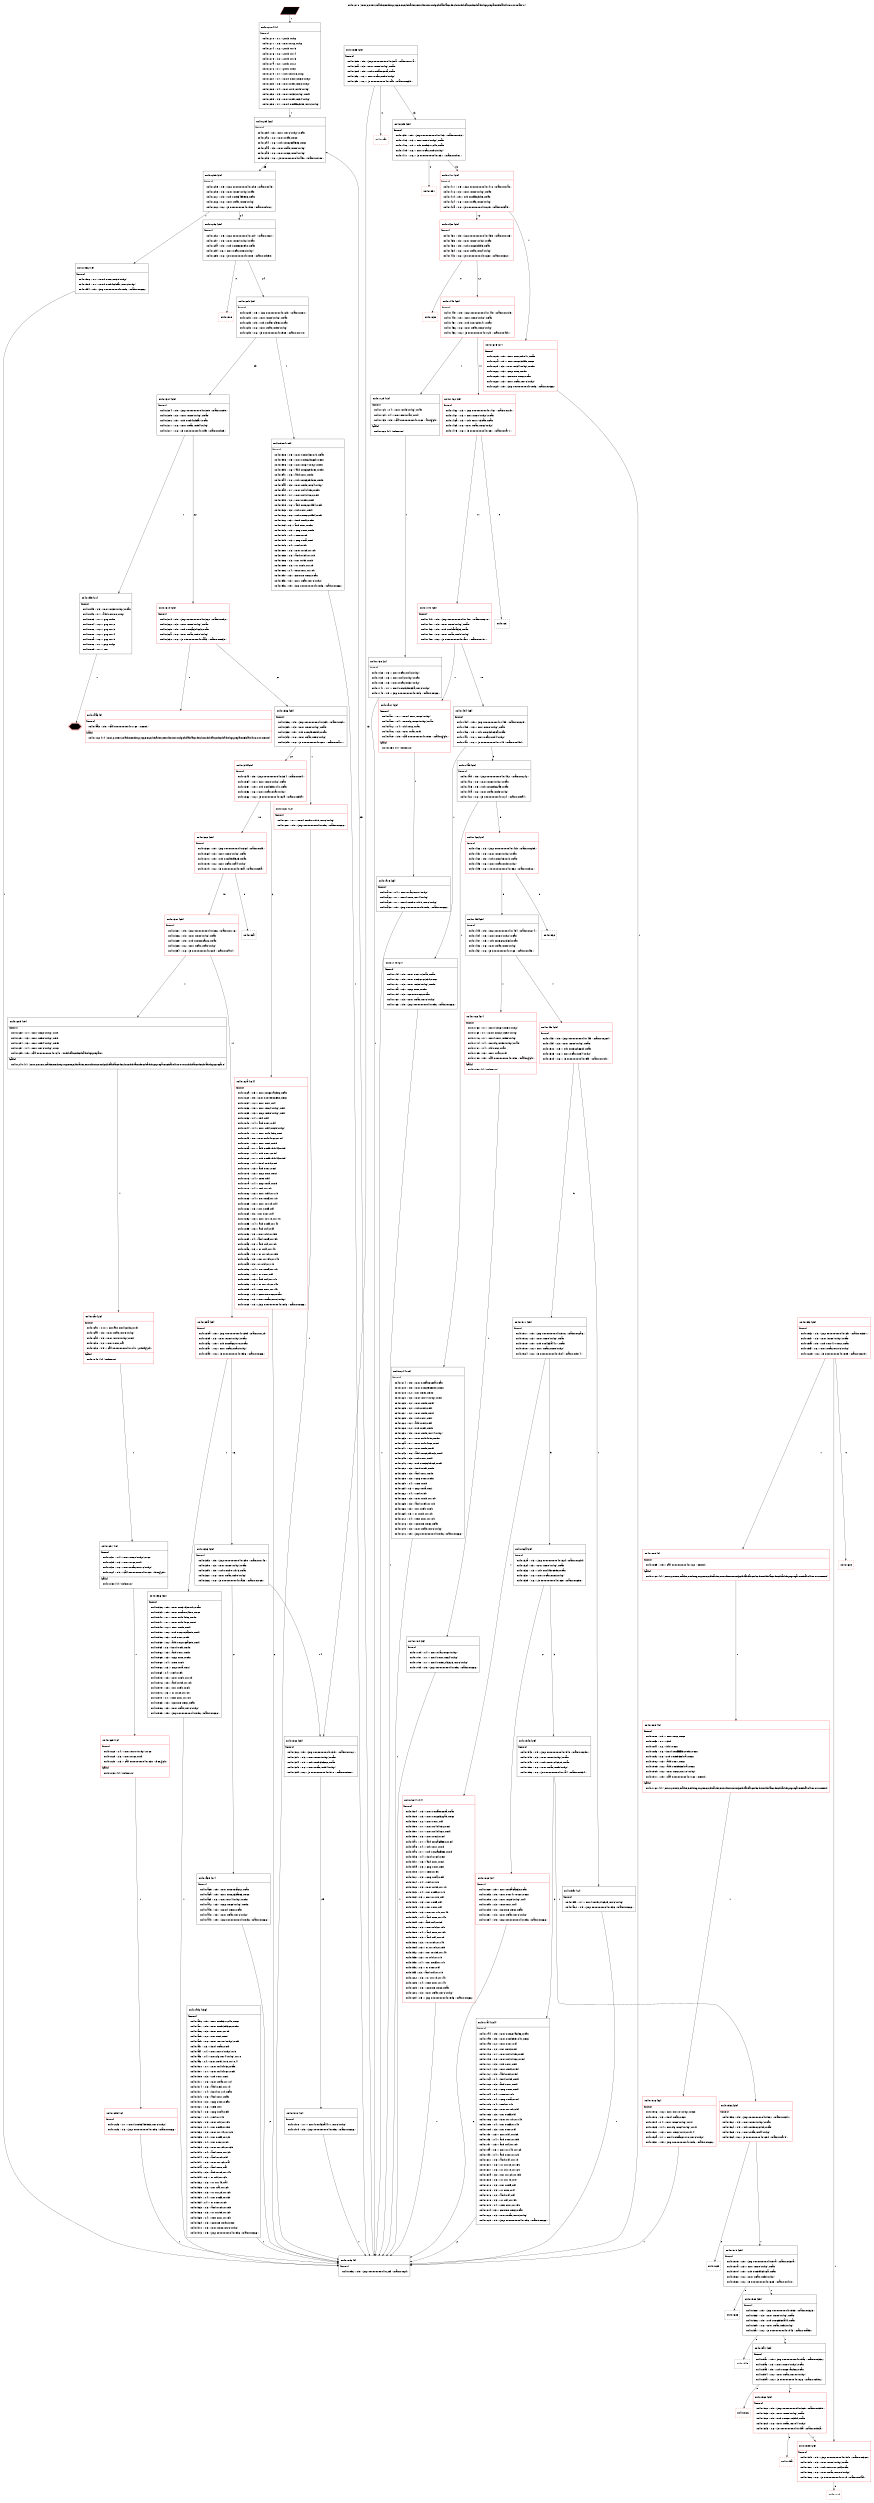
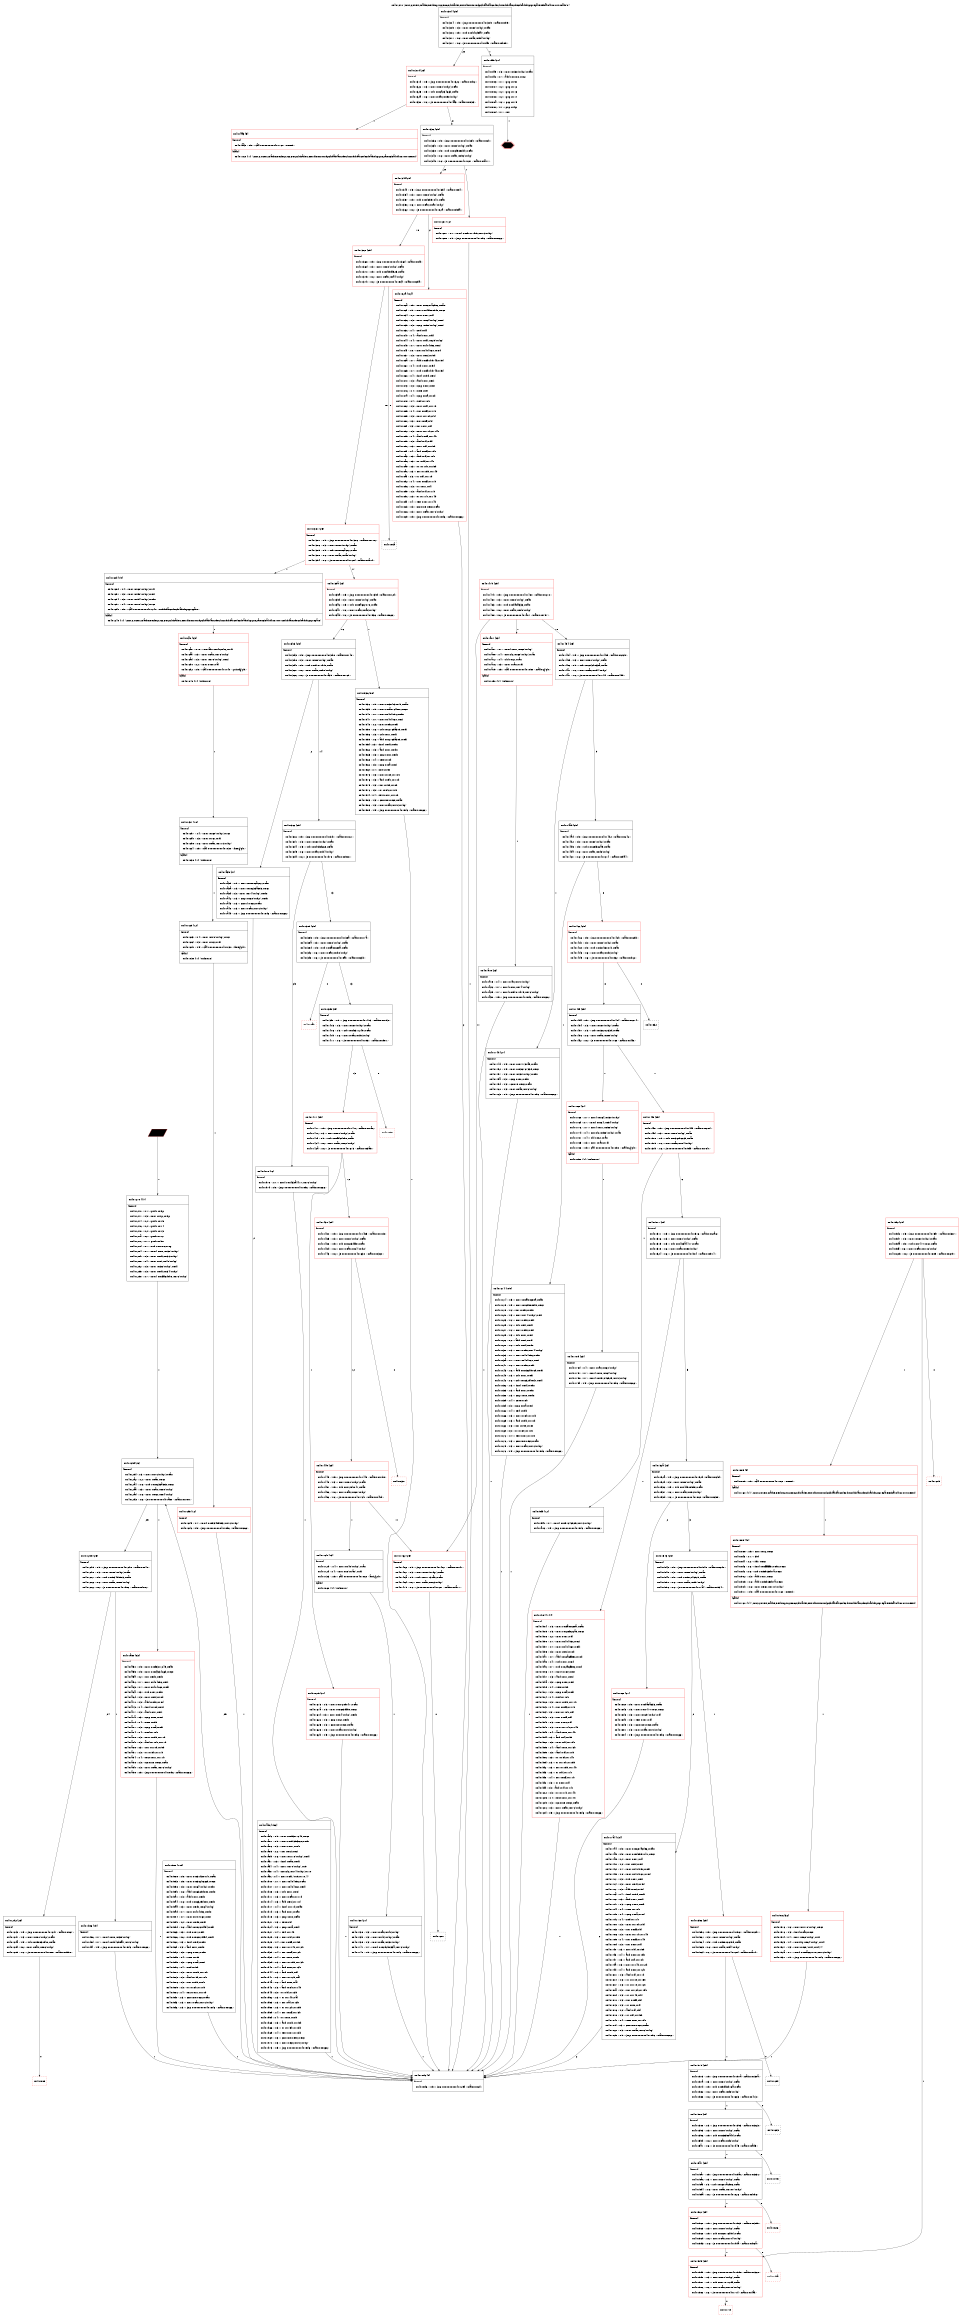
(272, 317) -> none
(467, 519) -> (476, 1086)
(366, 911) -> (326, 891)
none -> (158, 1714)
(135, 1757) -> (214, 942)
